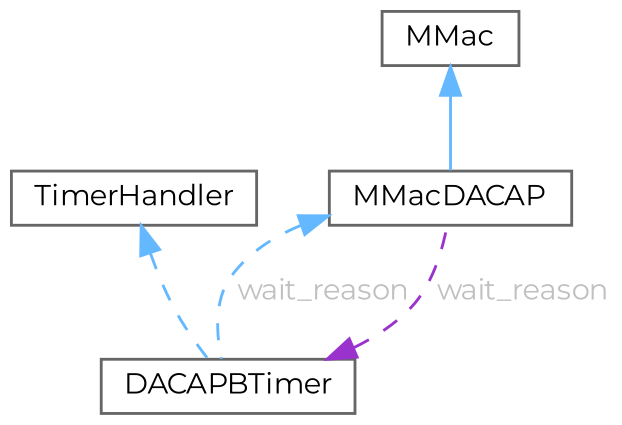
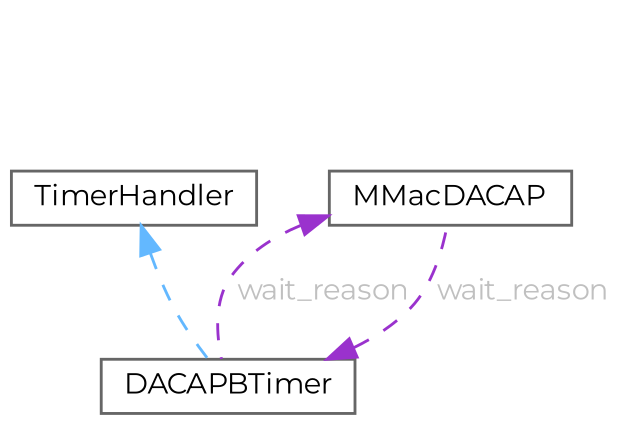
(451, 38) -> none
(232, 276) -> (232, 276)
